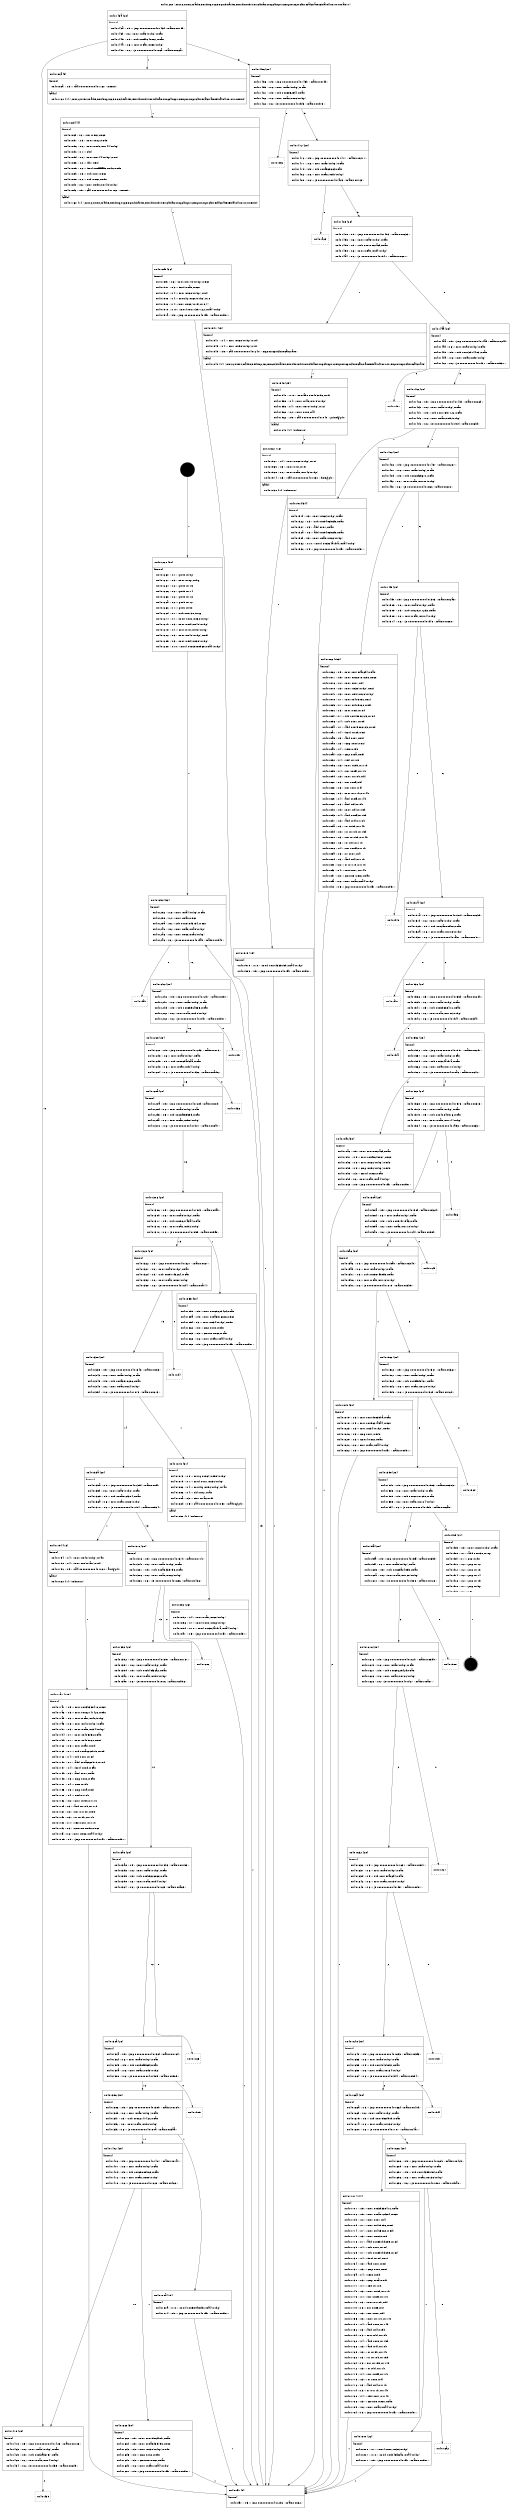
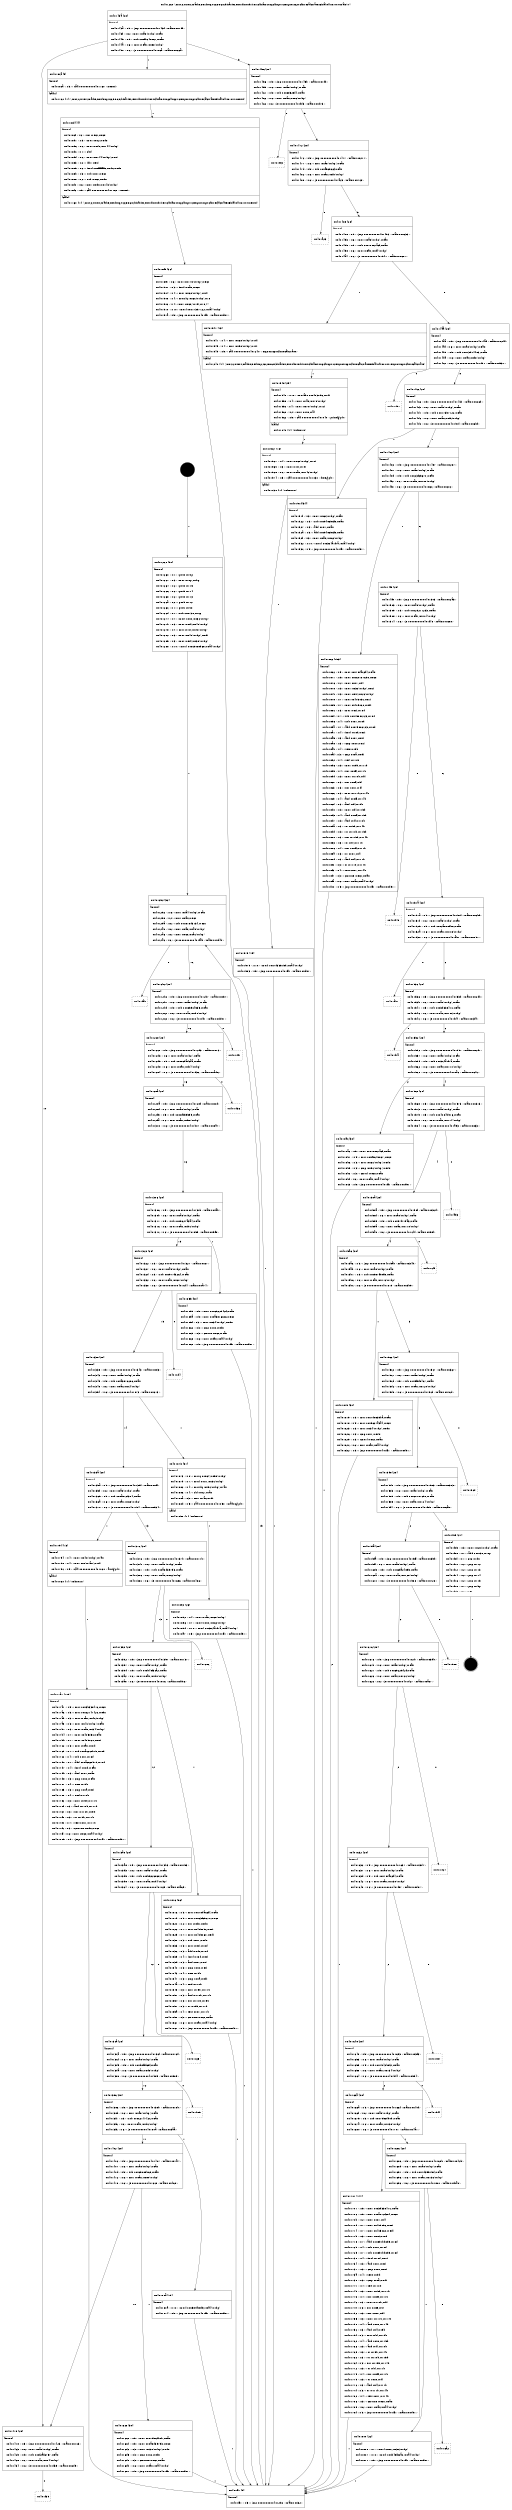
none -> (201, 1964)
